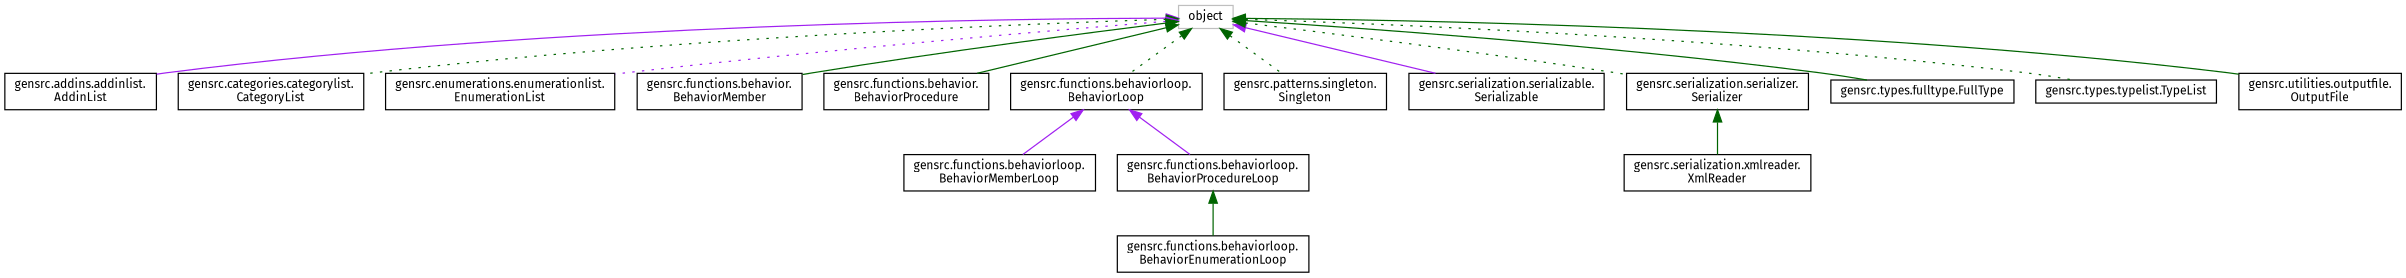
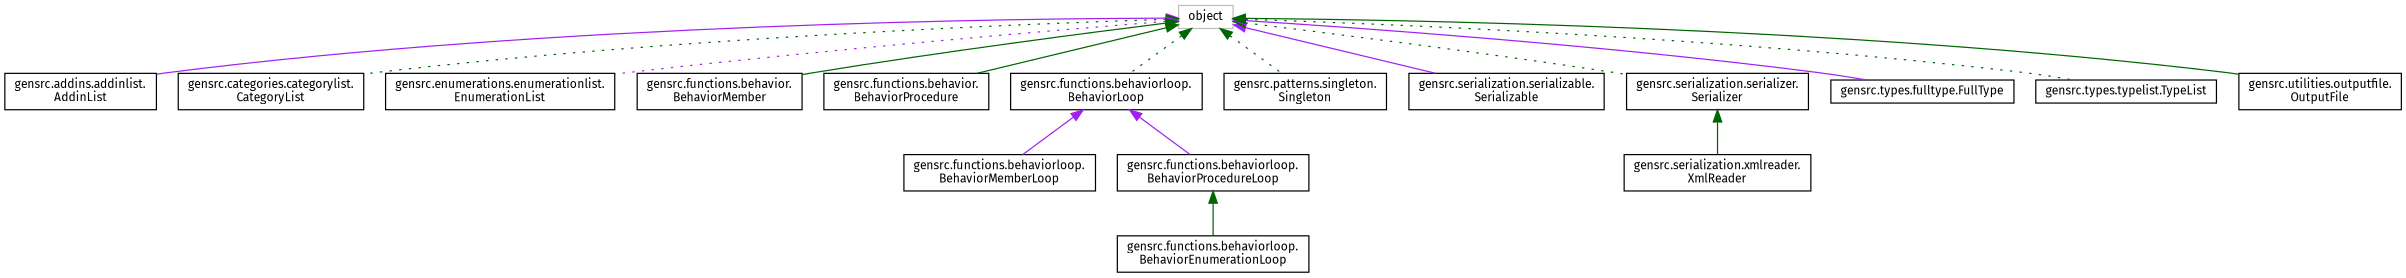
(1557, 45) -> (1557, 45)
